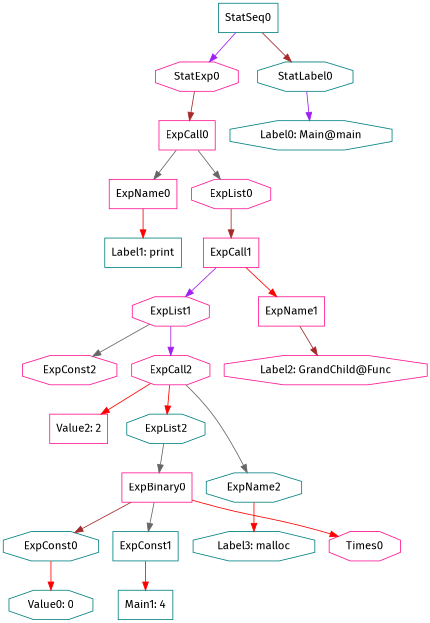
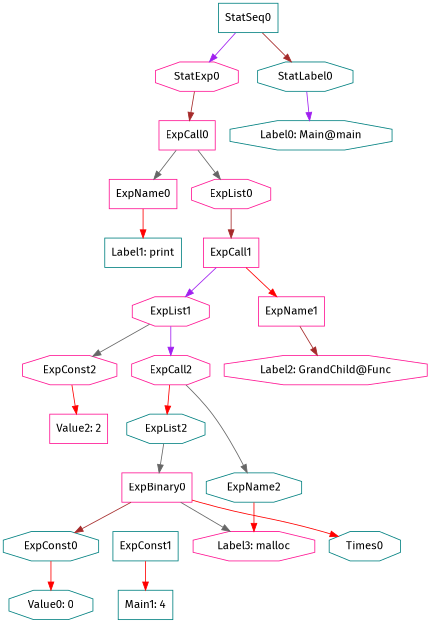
(129, 397) -> (74, 395)
(152, 513) -> (202, 515)
(254, 546) -> (254, 546)
(365, 546) -> (365, 546)
